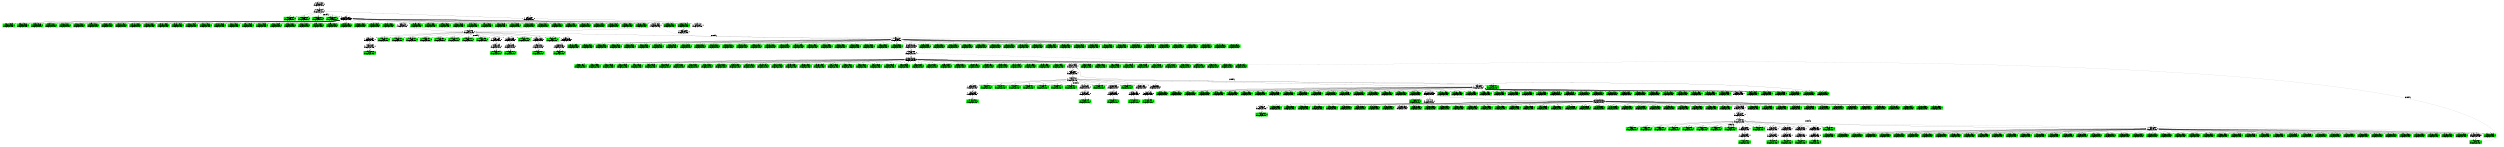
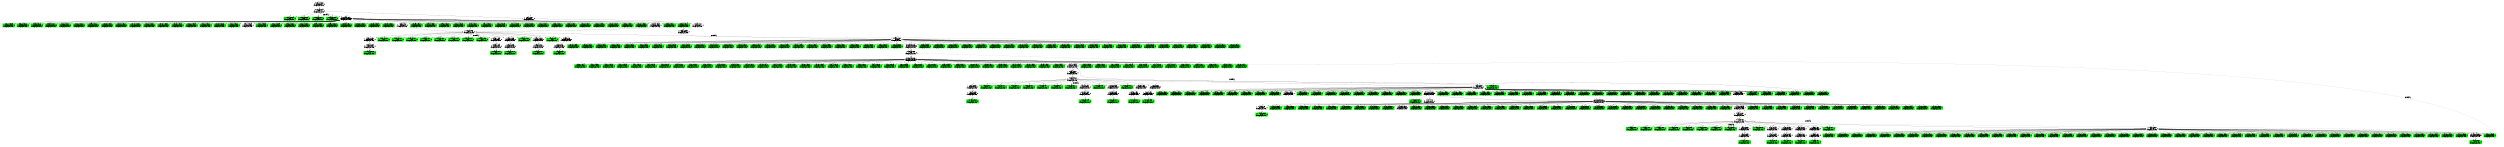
(248, 25) -> (248, 25)
(1289, 94) -> (1289, 94)
(1753, 94) -> (1753, 94)
